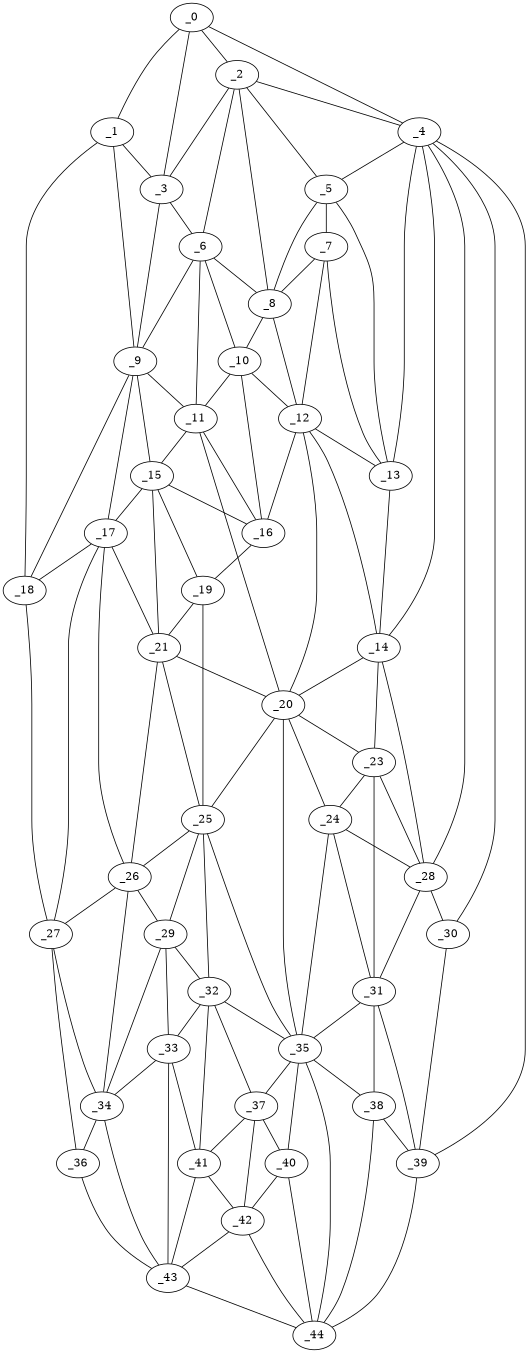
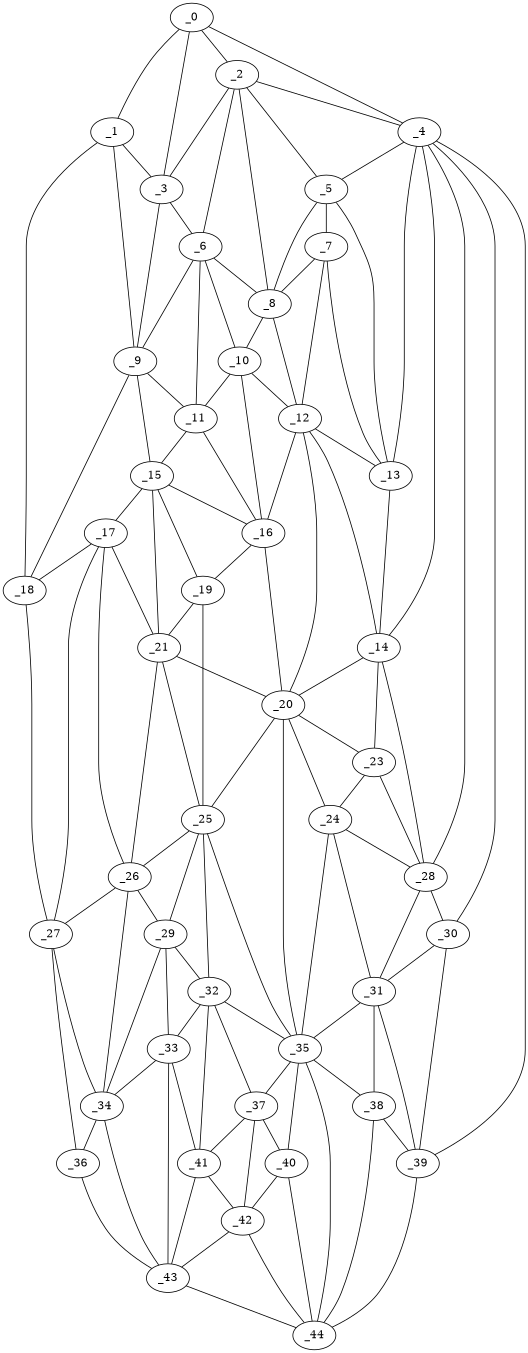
(121, 447) -> none
(241, 568) -> (273, 619)
(374, 877) -> (411, 963)
